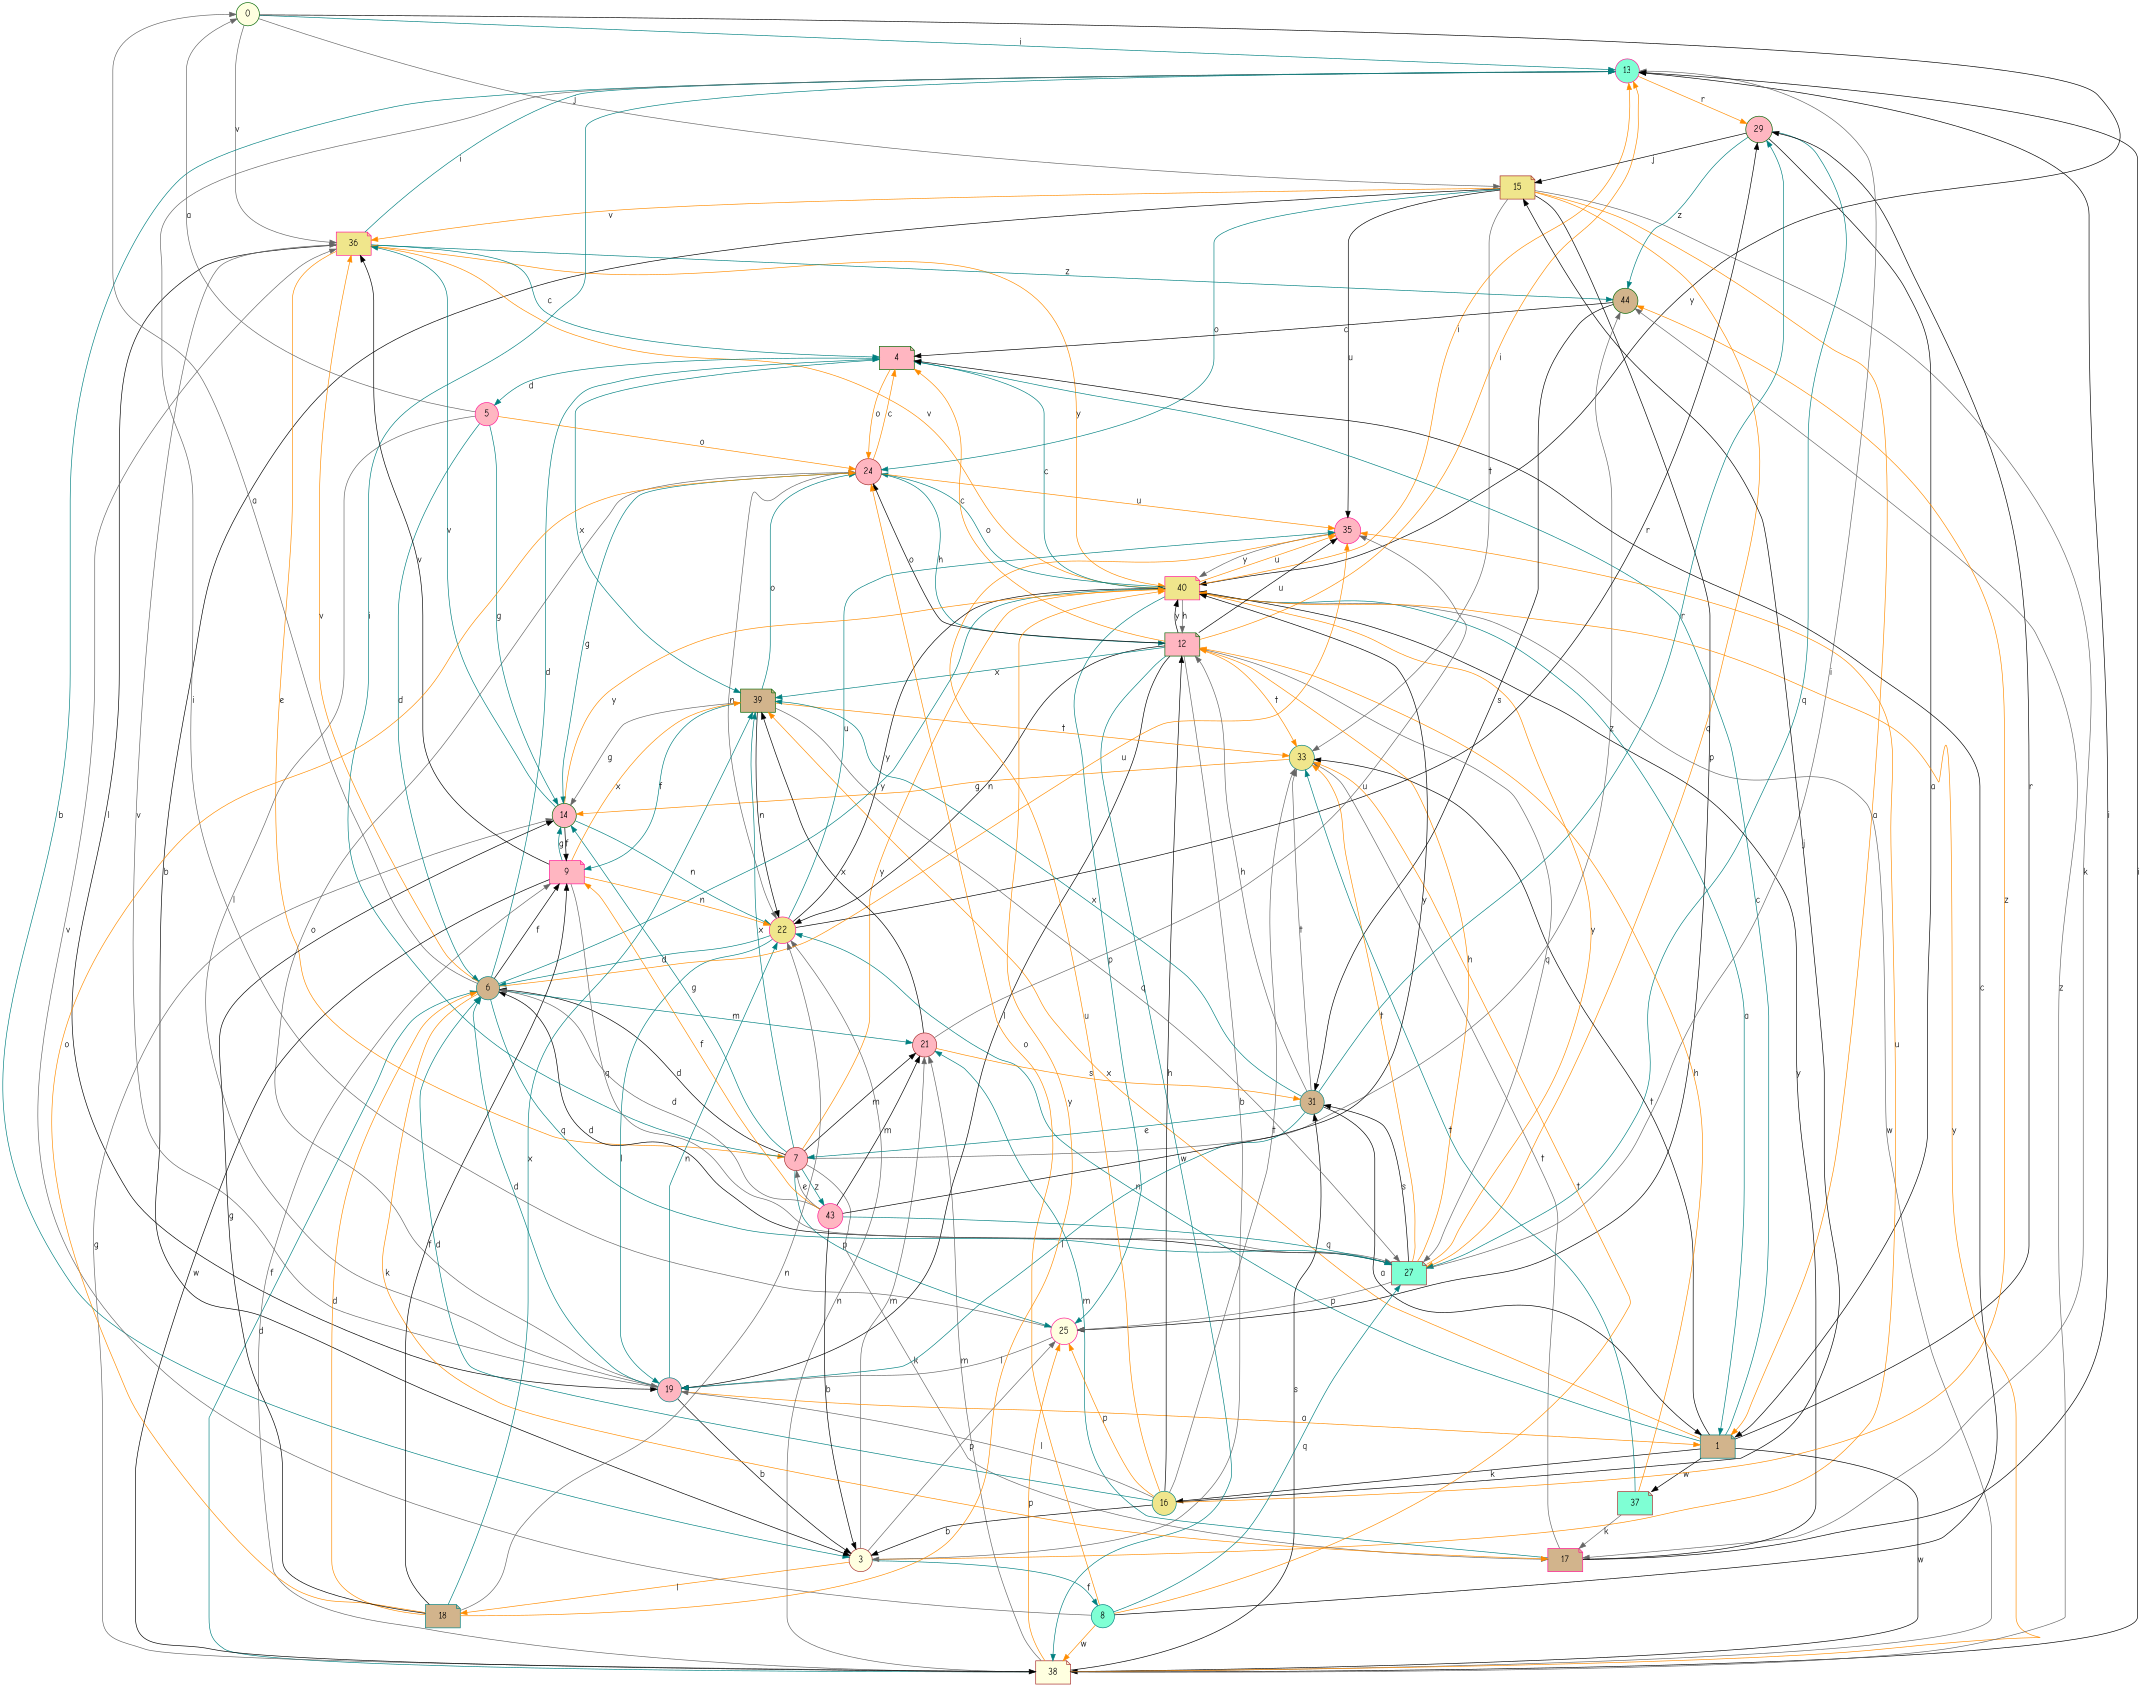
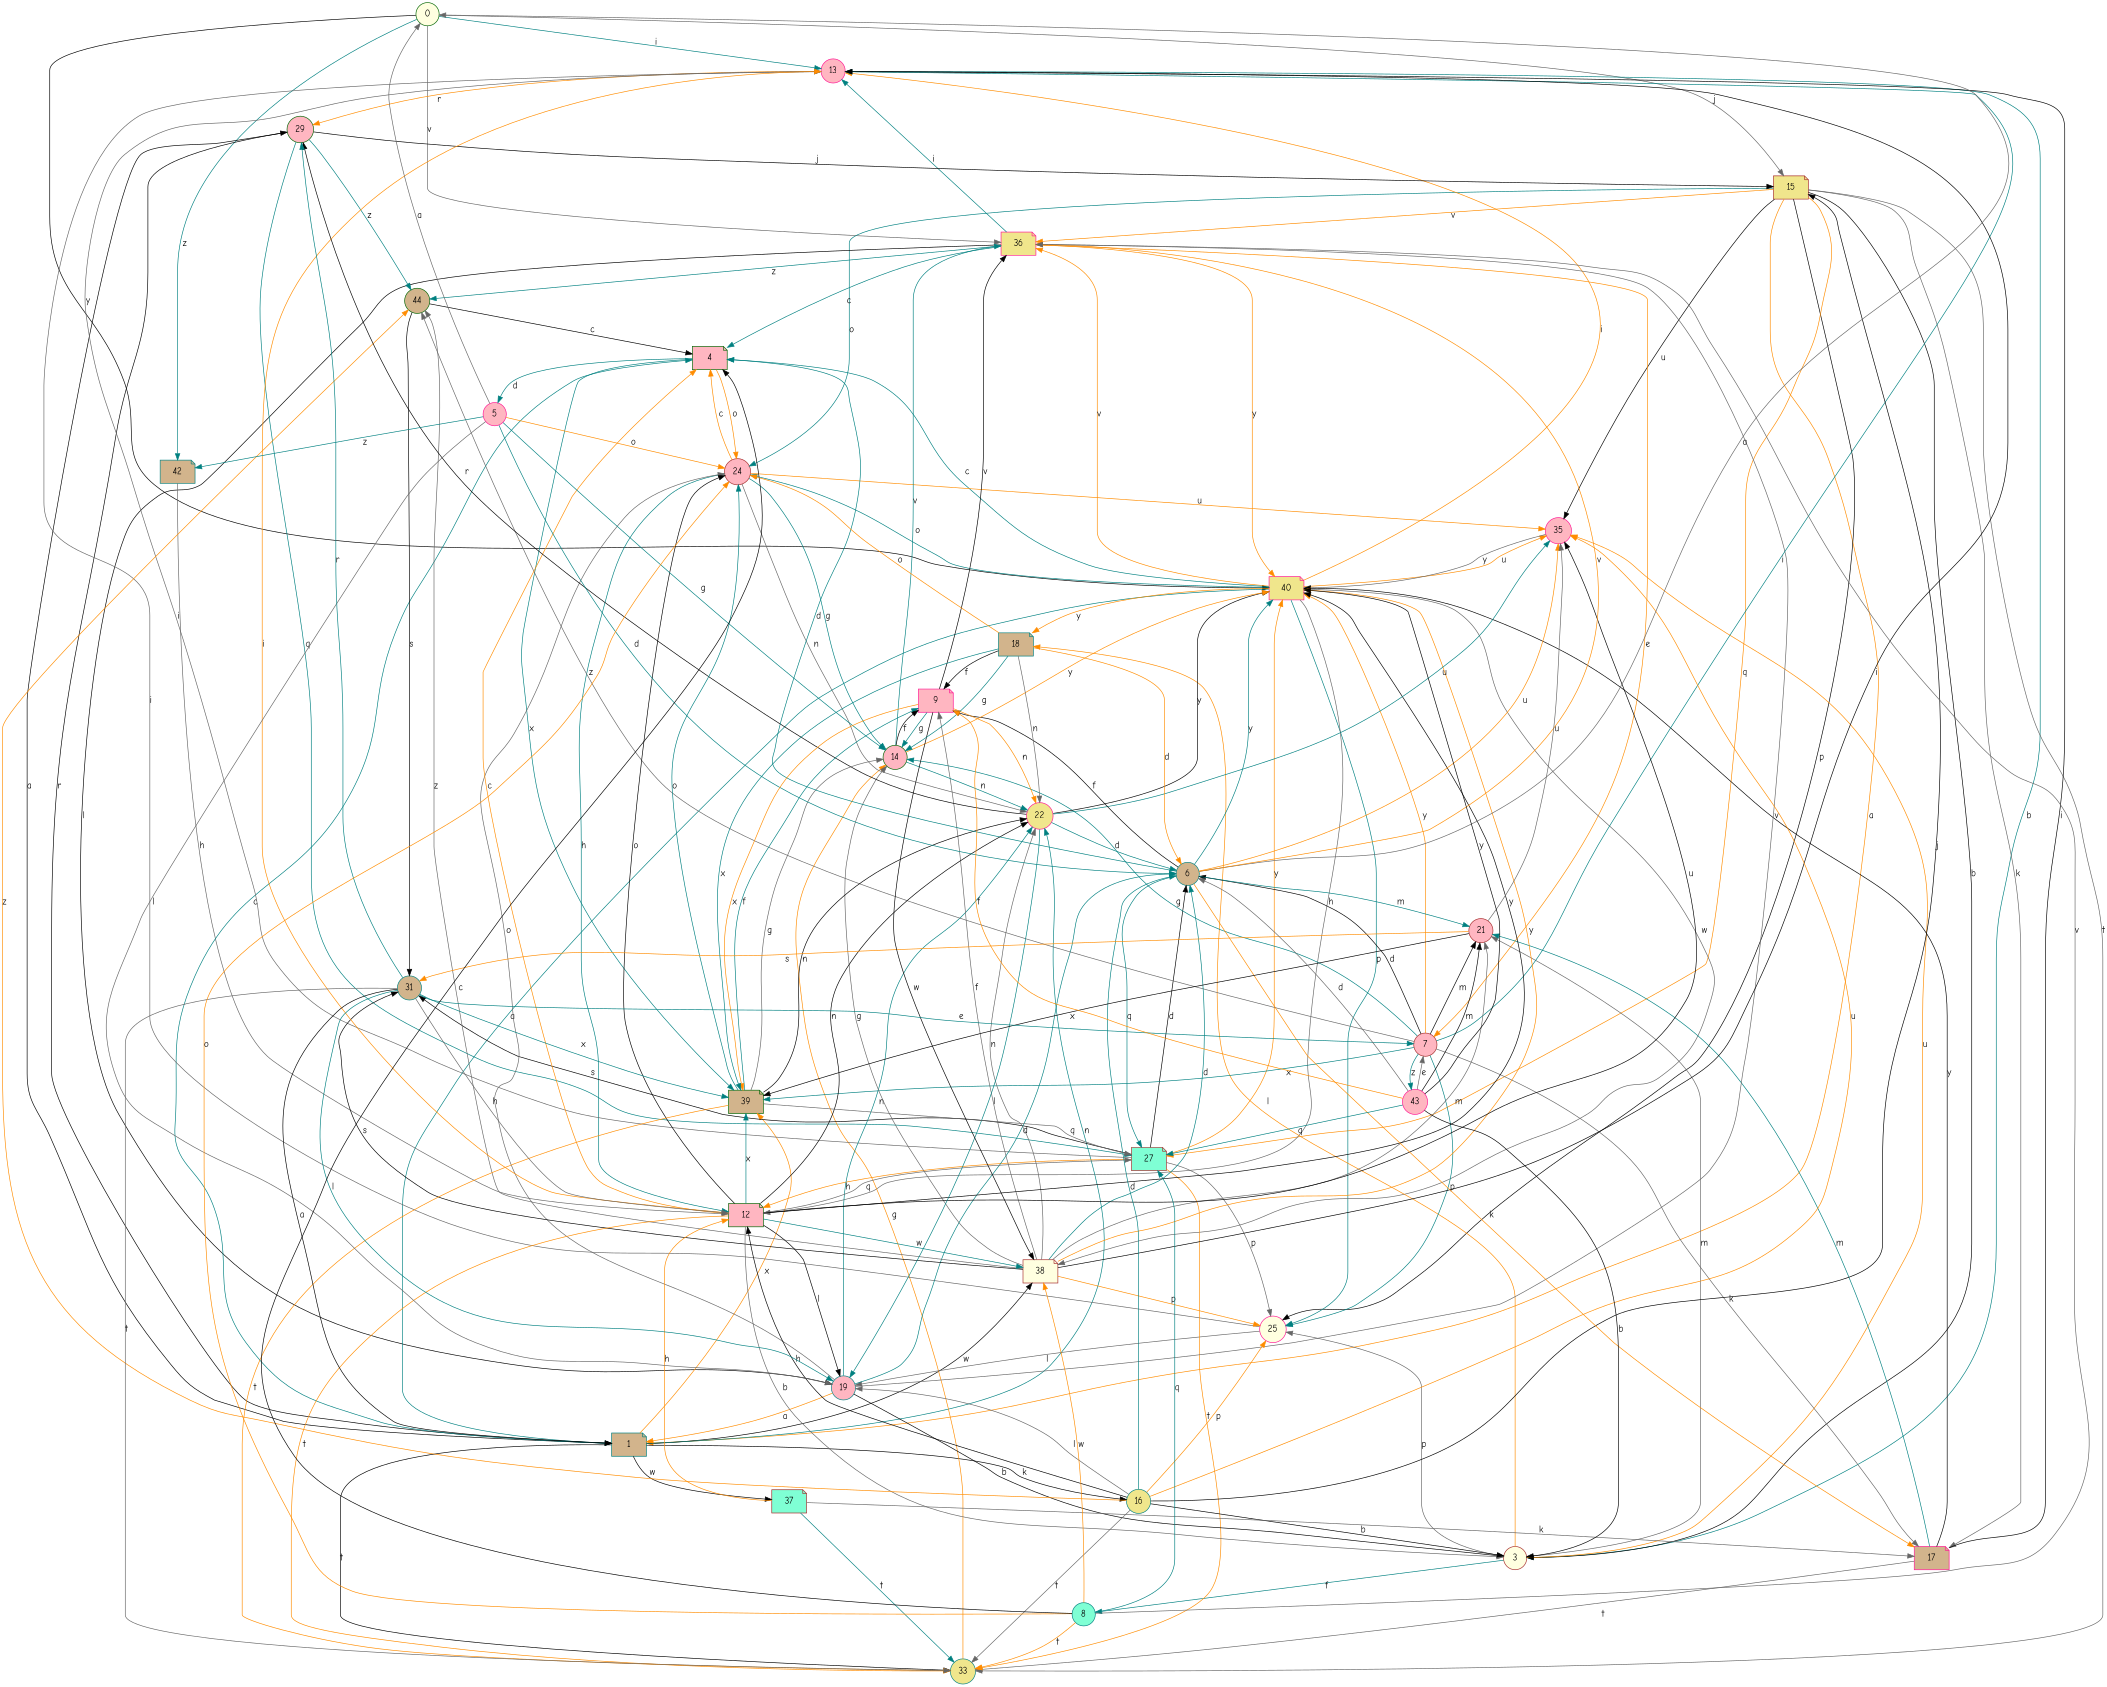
(1627, 71) -> (833, 71)
none -> (178, 472)
(228, 1209) -> (965, 707)
(793, 1217) -> none
(1050, 1268) -> (1151, 596)
